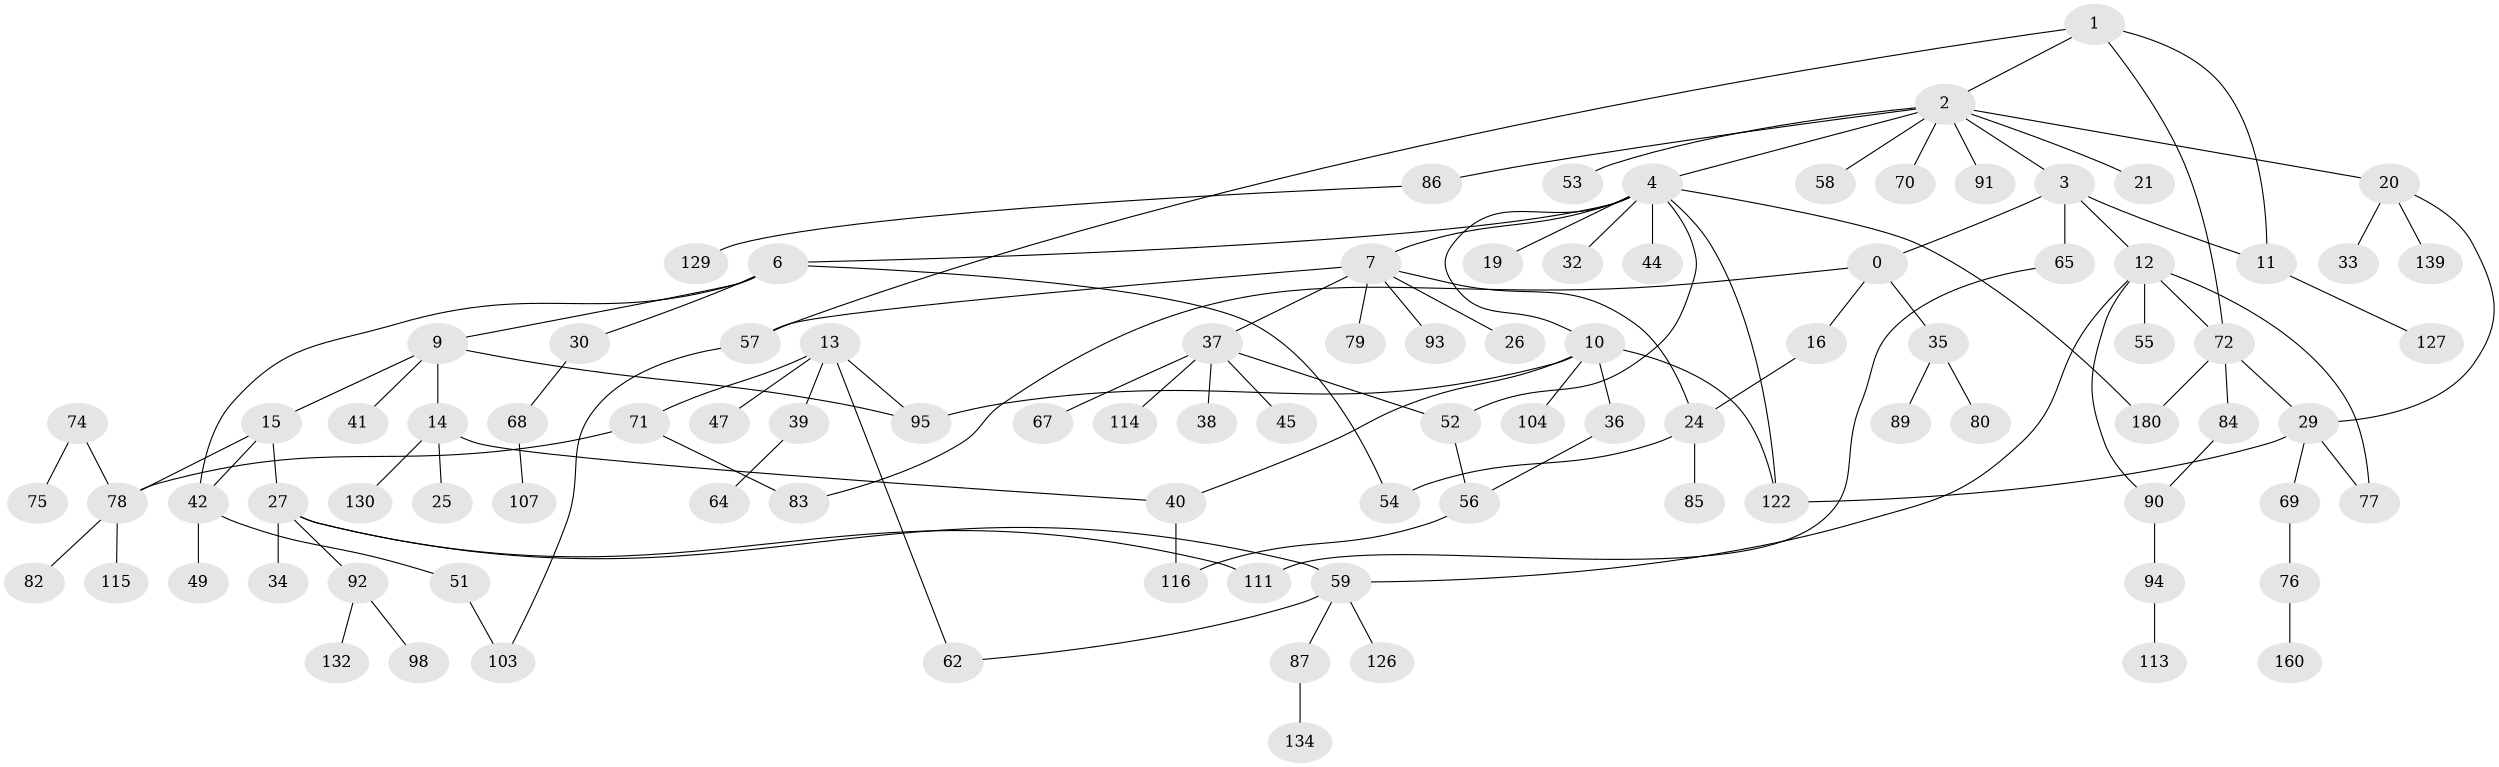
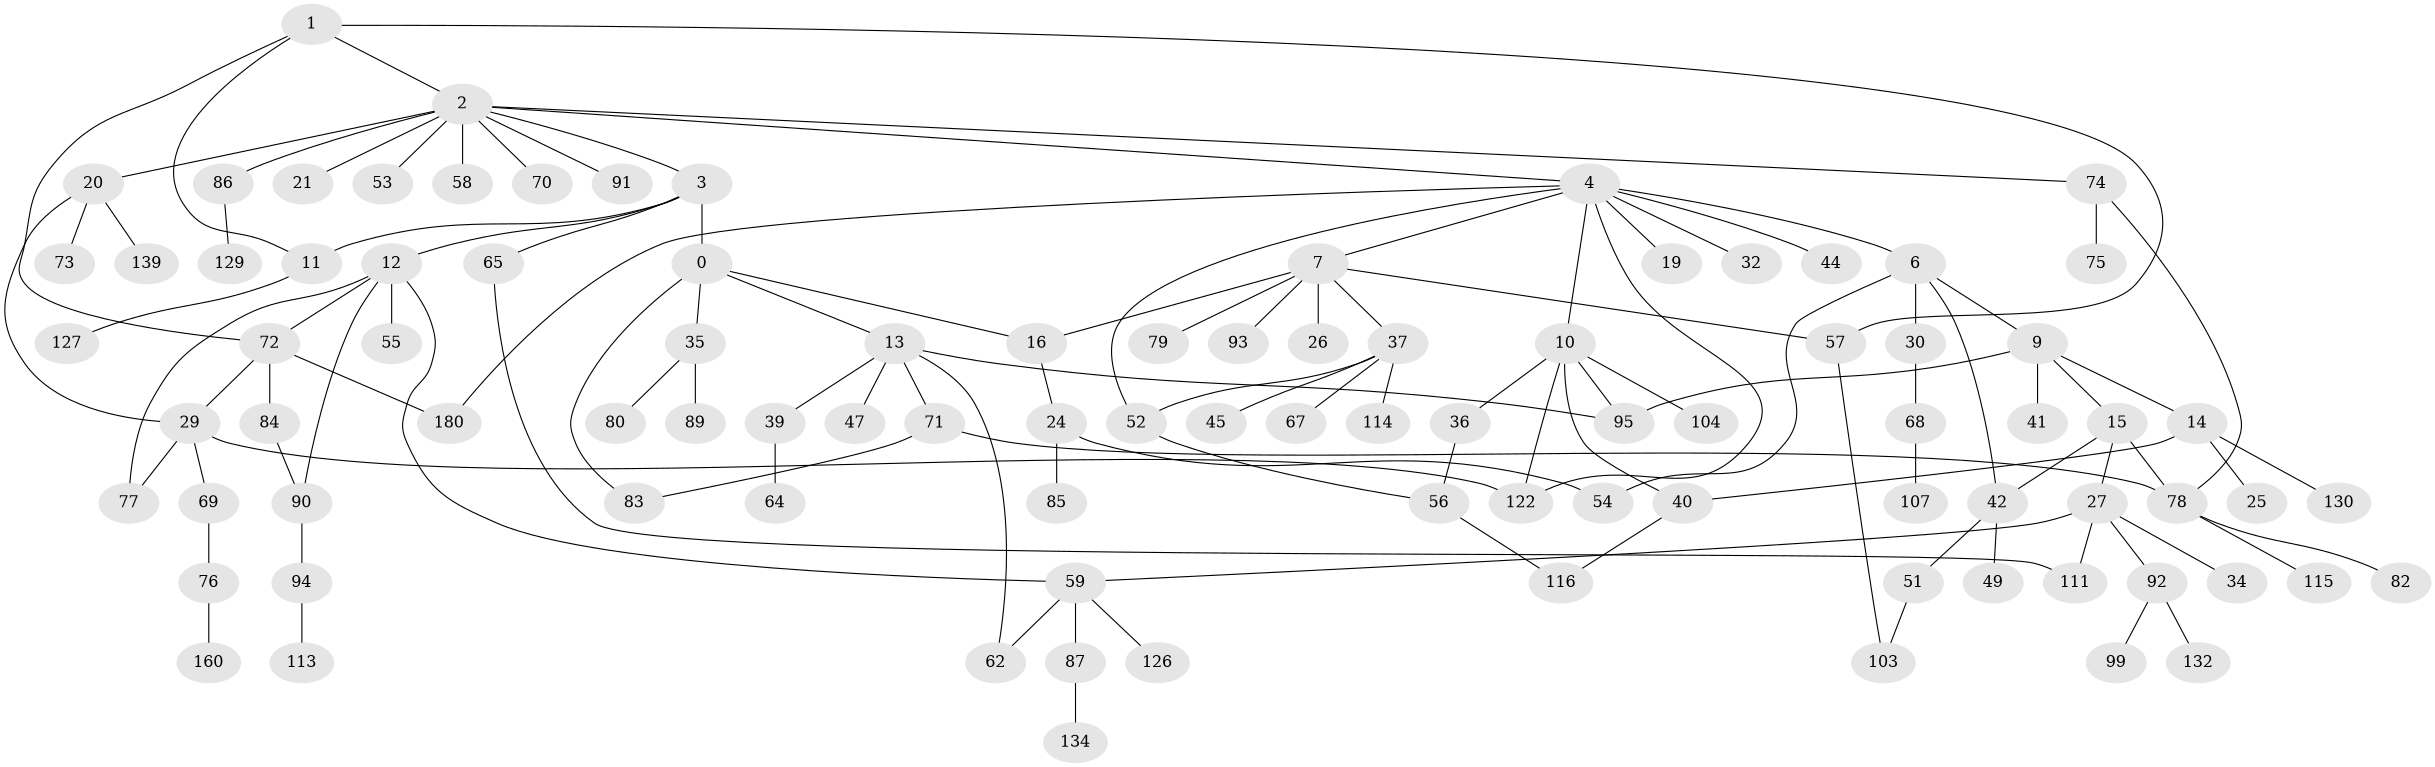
none -> (1279, 144)
(2349, 264) -> (65, 264)
(1576, 296) -> (1177, 304)
none -> (799, 304)
(1207, 423) -> none
(419, 663) -> (2116, 663)
